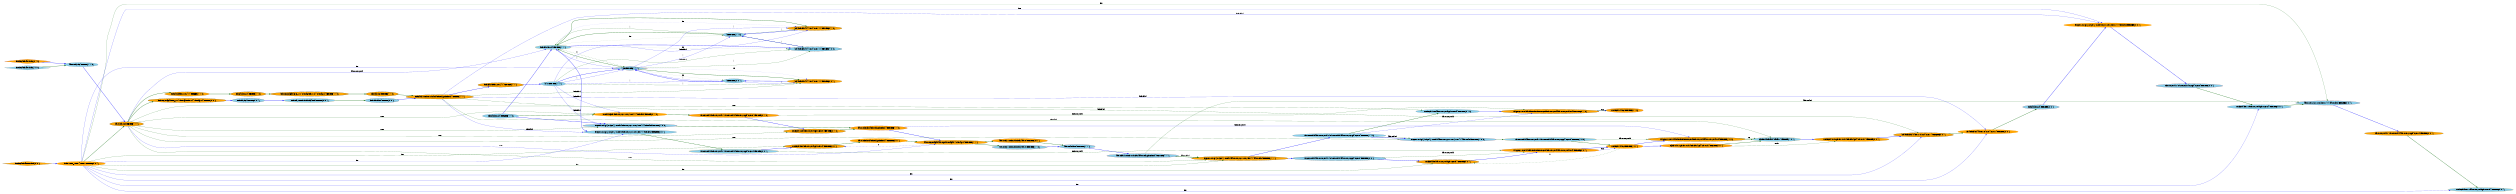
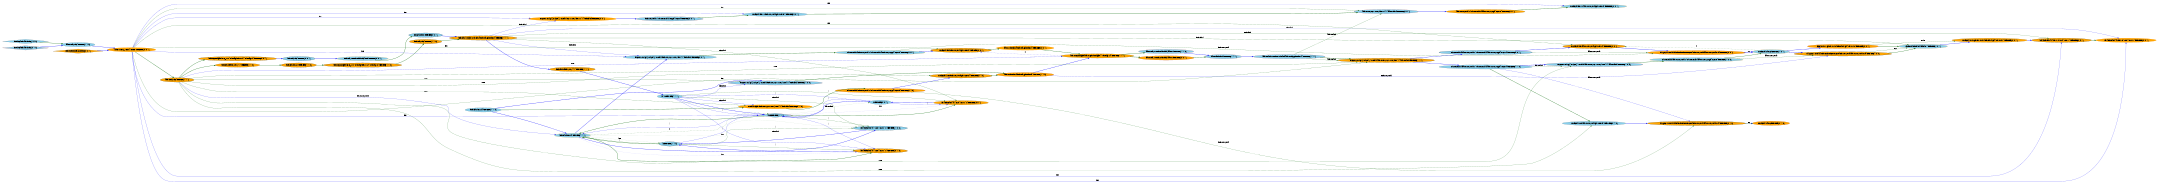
(685, 57) -> (723, 132)
(28, 61) -> (26, 48)
(683, 75) -> (829, 107)
(104, 94) -> (103, 47)
(2041, 107) -> none
(1625, 146) -> (1771, 52)
